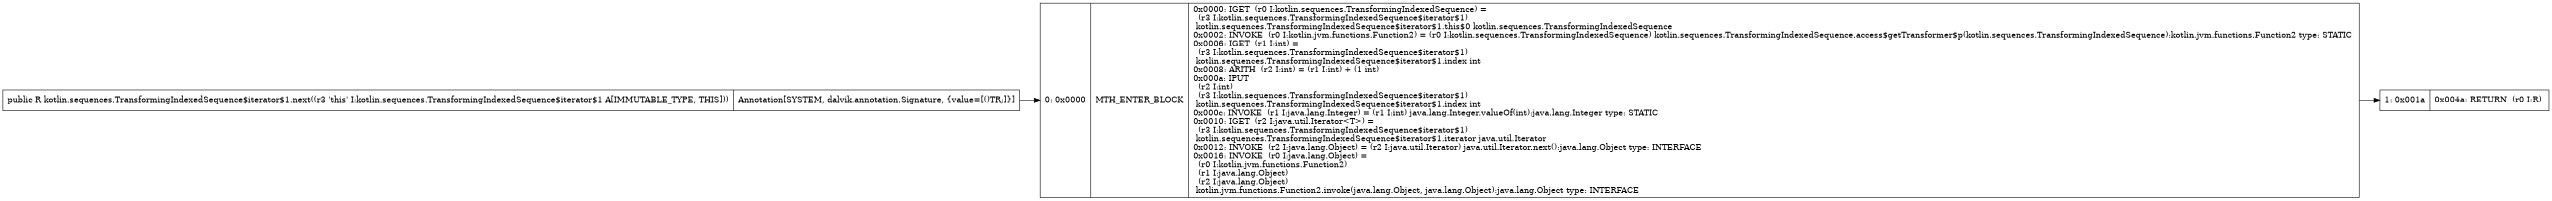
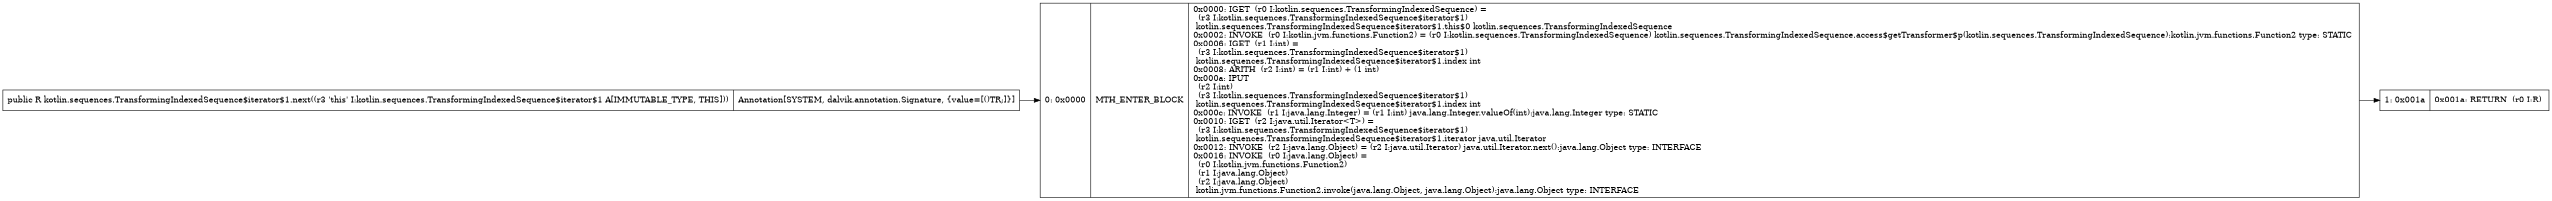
(2489, 100) -> (2489, 100)
